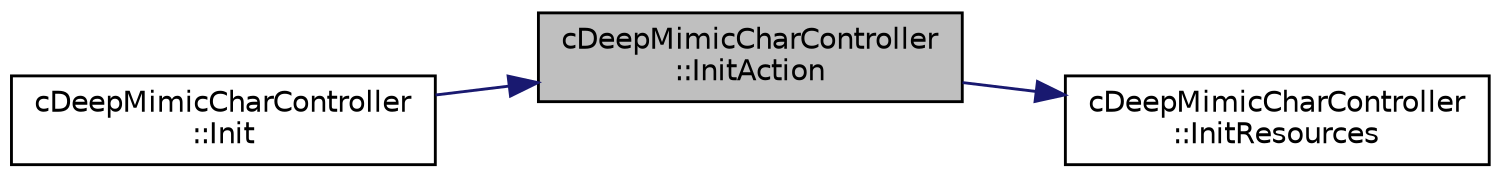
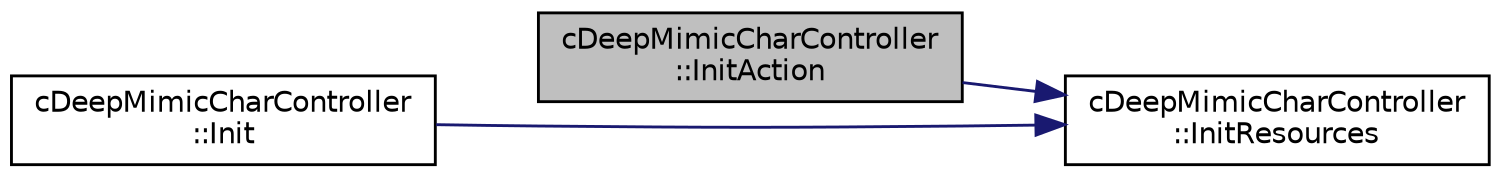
(472, 91) -> (736, 127)
